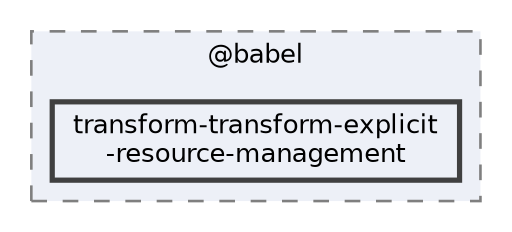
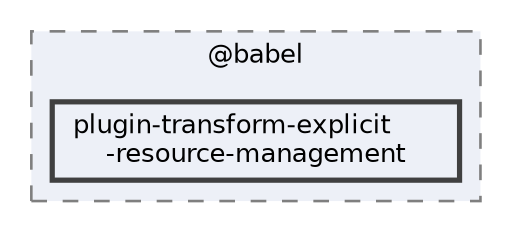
(256, 141) -> (256, 141)
